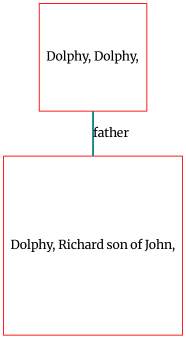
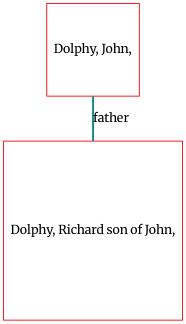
(93, 57) -> (93, 50)
